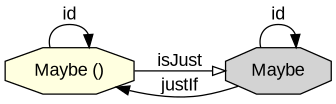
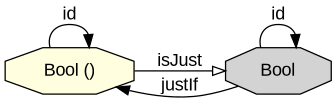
(70, 71) -> (70, 71)
(278, 71) -> (278, 71)
